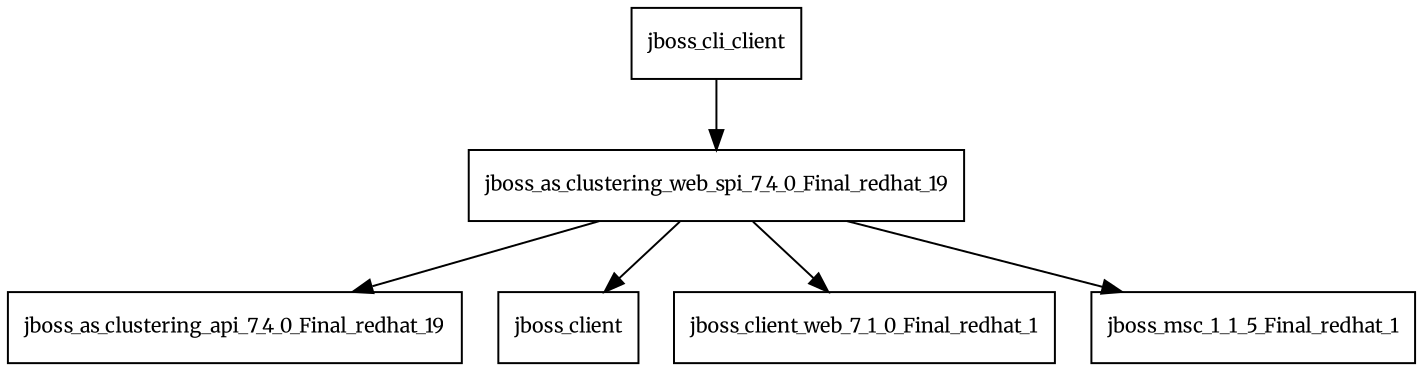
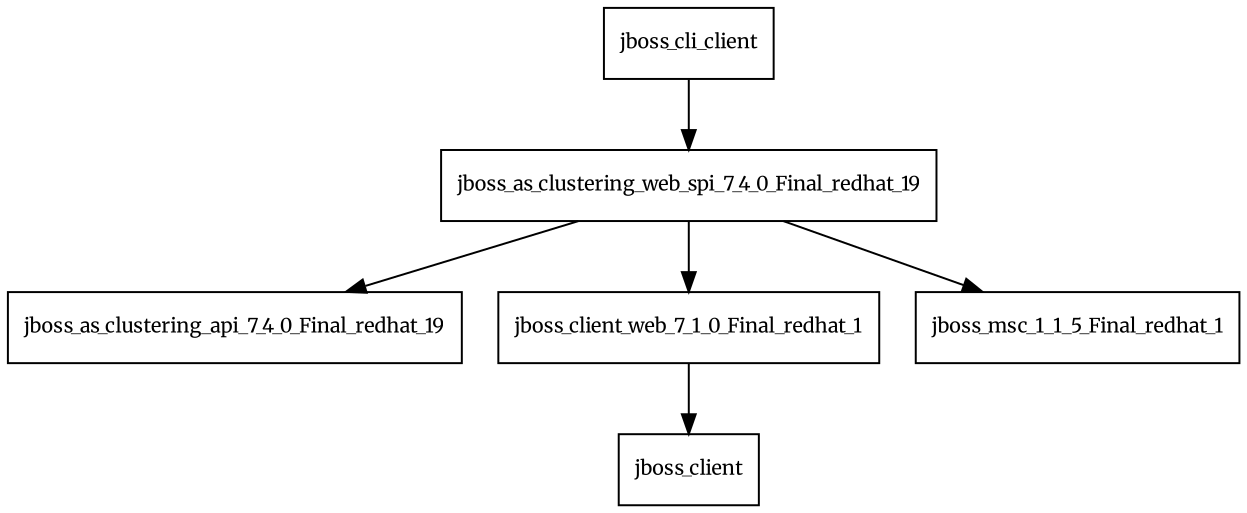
(650, 250) -> (689, 389)
